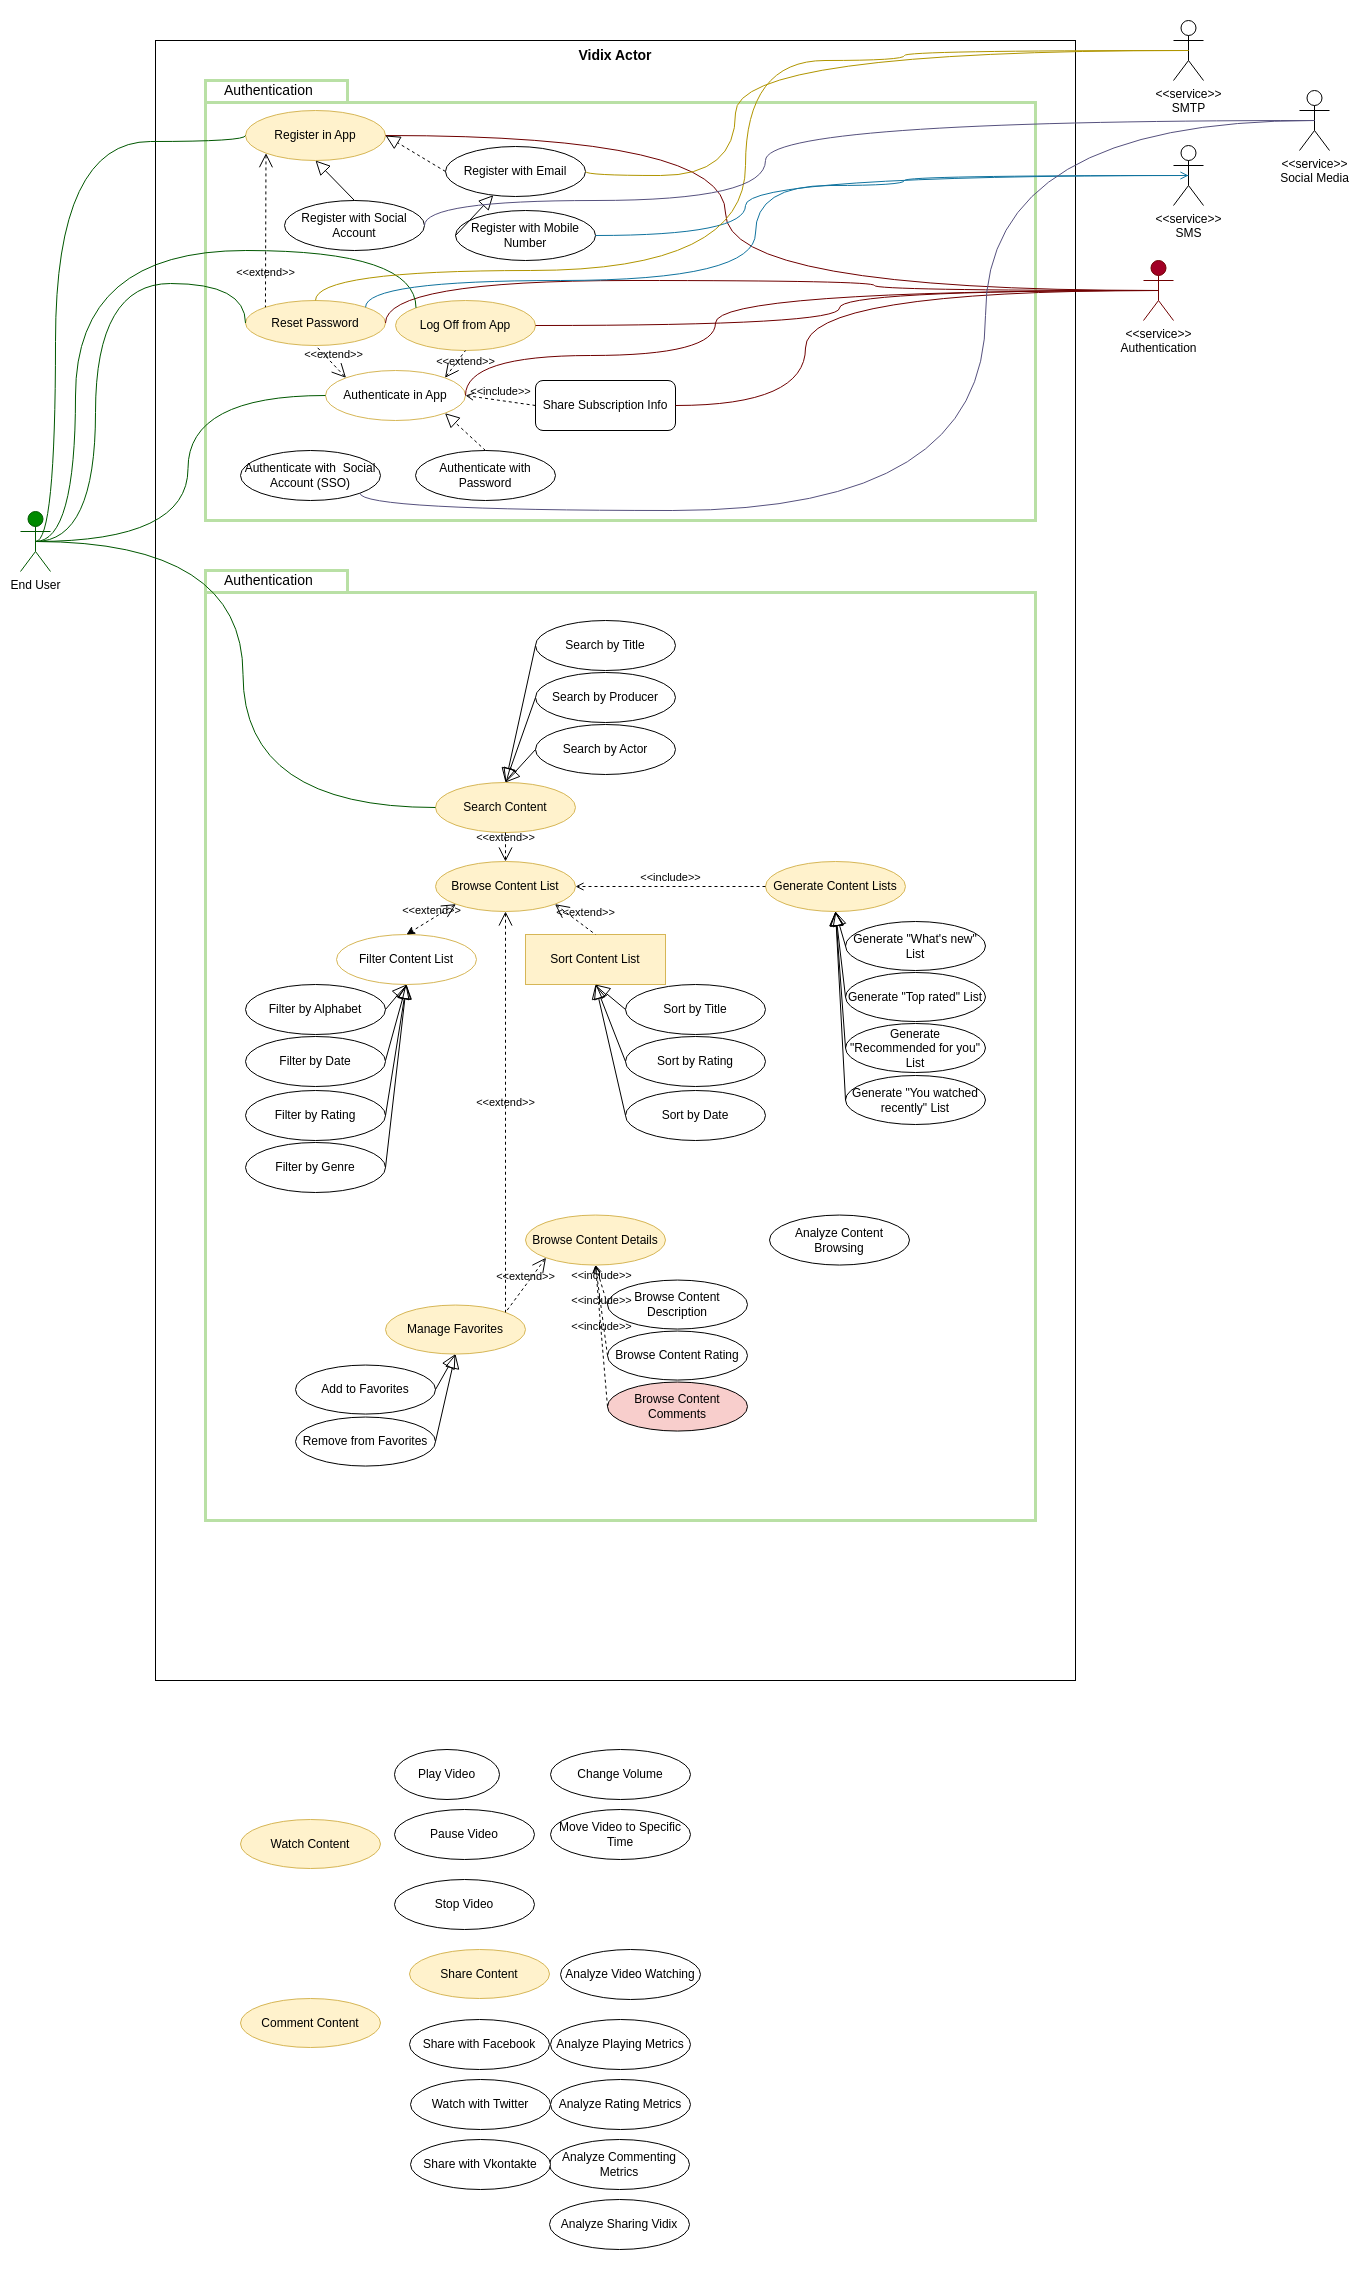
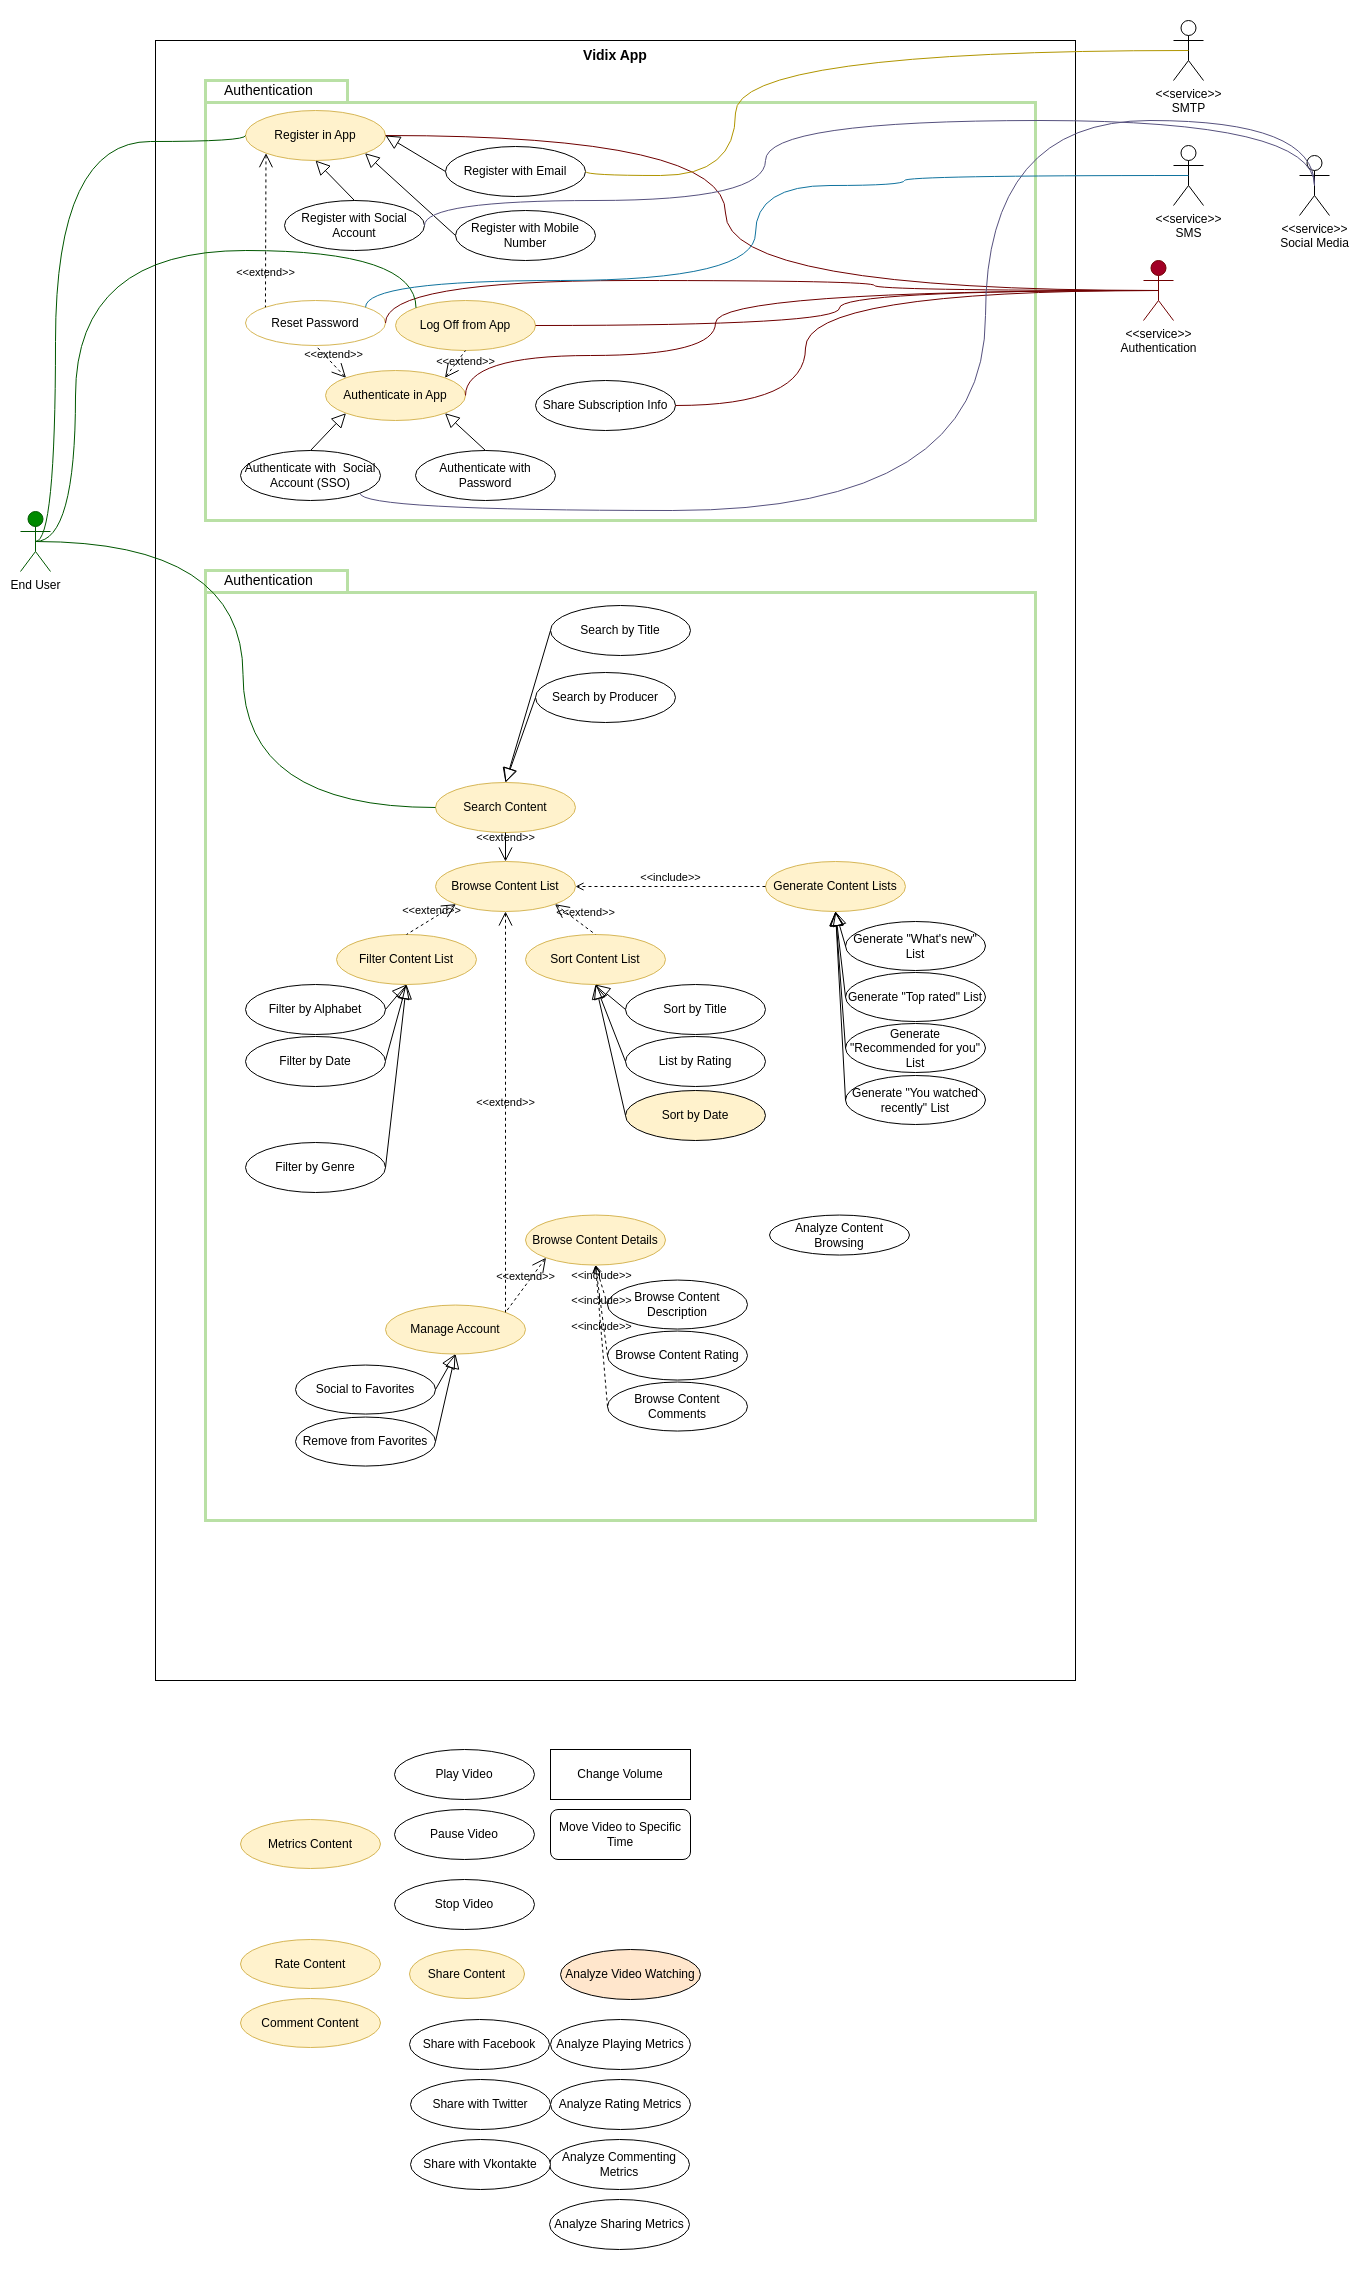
(616, 56) -> (616, 56)
(1315, 121) -> (1315, 186)
(421, 157) -> (421, 157)
(745, 173) -> none
(994, 176) -> (994, 176)
(469, 221) -> (415, 199)
(696, 230) -> none
(316, 323) -> (316, 323)
(101, 355) -> none
(396, 396) -> (396, 396)
(502, 401) -> none
(606, 406) -> (606, 406)
(470, 436) -> (470, 436)
none -> (323, 437)
(189, 460) -> none
(606, 646) -> (621, 631)
(606, 750) -> none
(525, 761) -> none
(506, 846) -> (506, 846)
(414, 930) -> (411, 932)
(407, 960) -> (407, 960)
(596, 960) -> (596, 960)
(696, 1062) -> (696, 1062)
(392, 1072) -> none
(316, 1116) -> none
(696, 1116) -> (696, 1116)
(840, 1240) -> (840, 1235)
(456, 1330) -> (456, 1330)
(366, 1390) -> (366, 1390)
(678, 1407) -> (678, 1407)
(447, 1775) -> (465, 1775)
(621, 1775) -> (621, 1775)
(621, 1835) -> (621, 1835)
(311, 1845) -> (311, 1845)
none -> (311, 1964)
(480, 1974) -> (467, 1974)
(631, 1975) -> (631, 1975)
(481, 2105) -> (481, 2105)
(620, 2225) -> (620, 2225)
